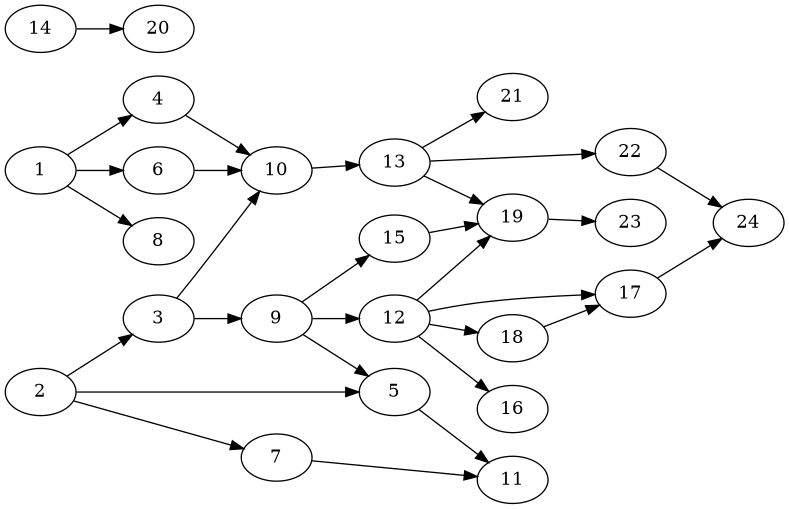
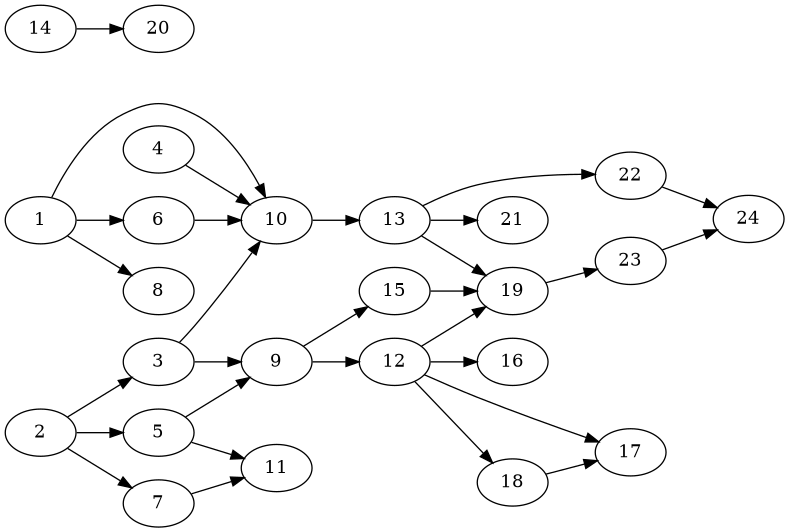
(94, 139) -> (152, 104)
(684, 262) -> (684, 242)
(330, 352) -> (212, 401)
